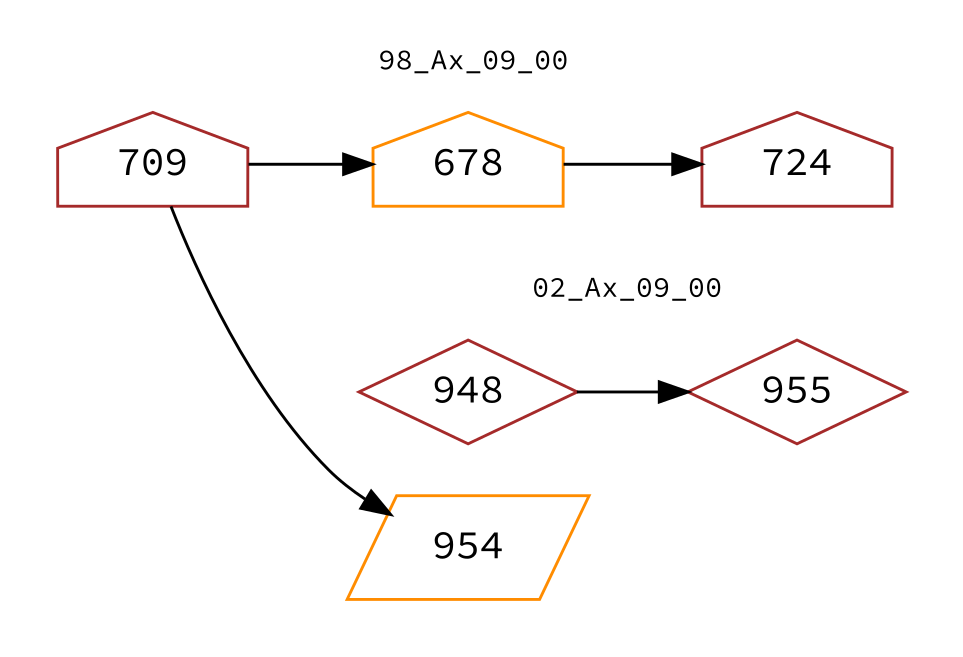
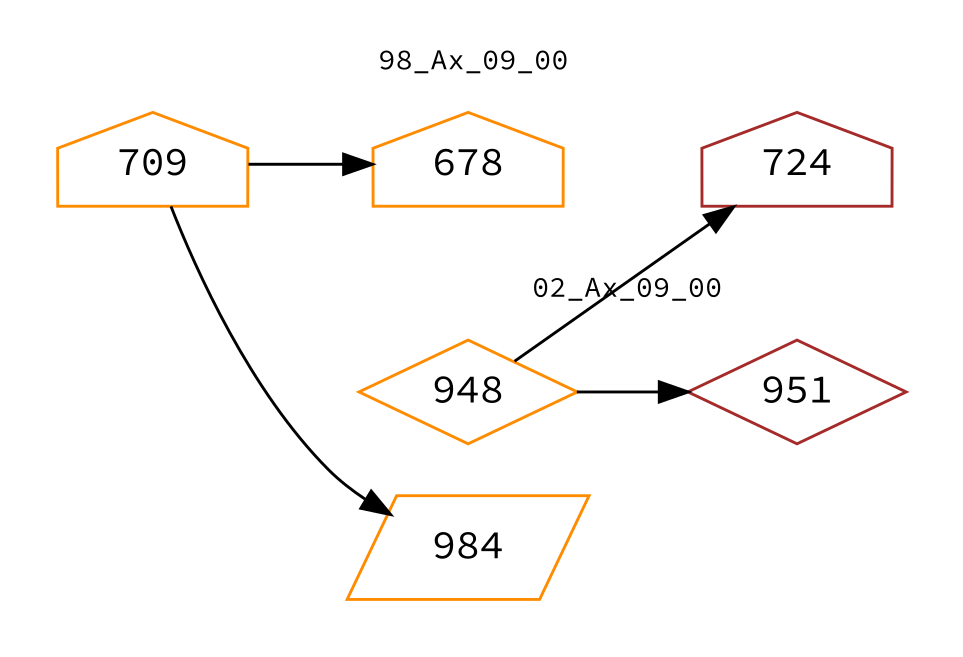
(153, 164) -> (153, 164)
(618, 164) -> (612, 292)
(468, 392) -> (468, 392)
(797, 392) -> (797, 392)
(468, 548) -> (468, 548)
